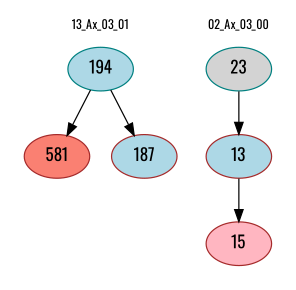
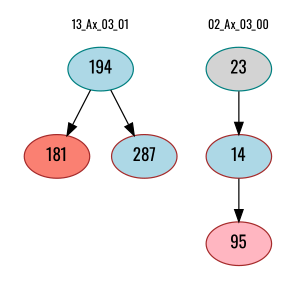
(57, 156) -> (57, 156)
(144, 156) -> (144, 156)
(239, 156) -> (239, 156)
(239, 244) -> (239, 244)
